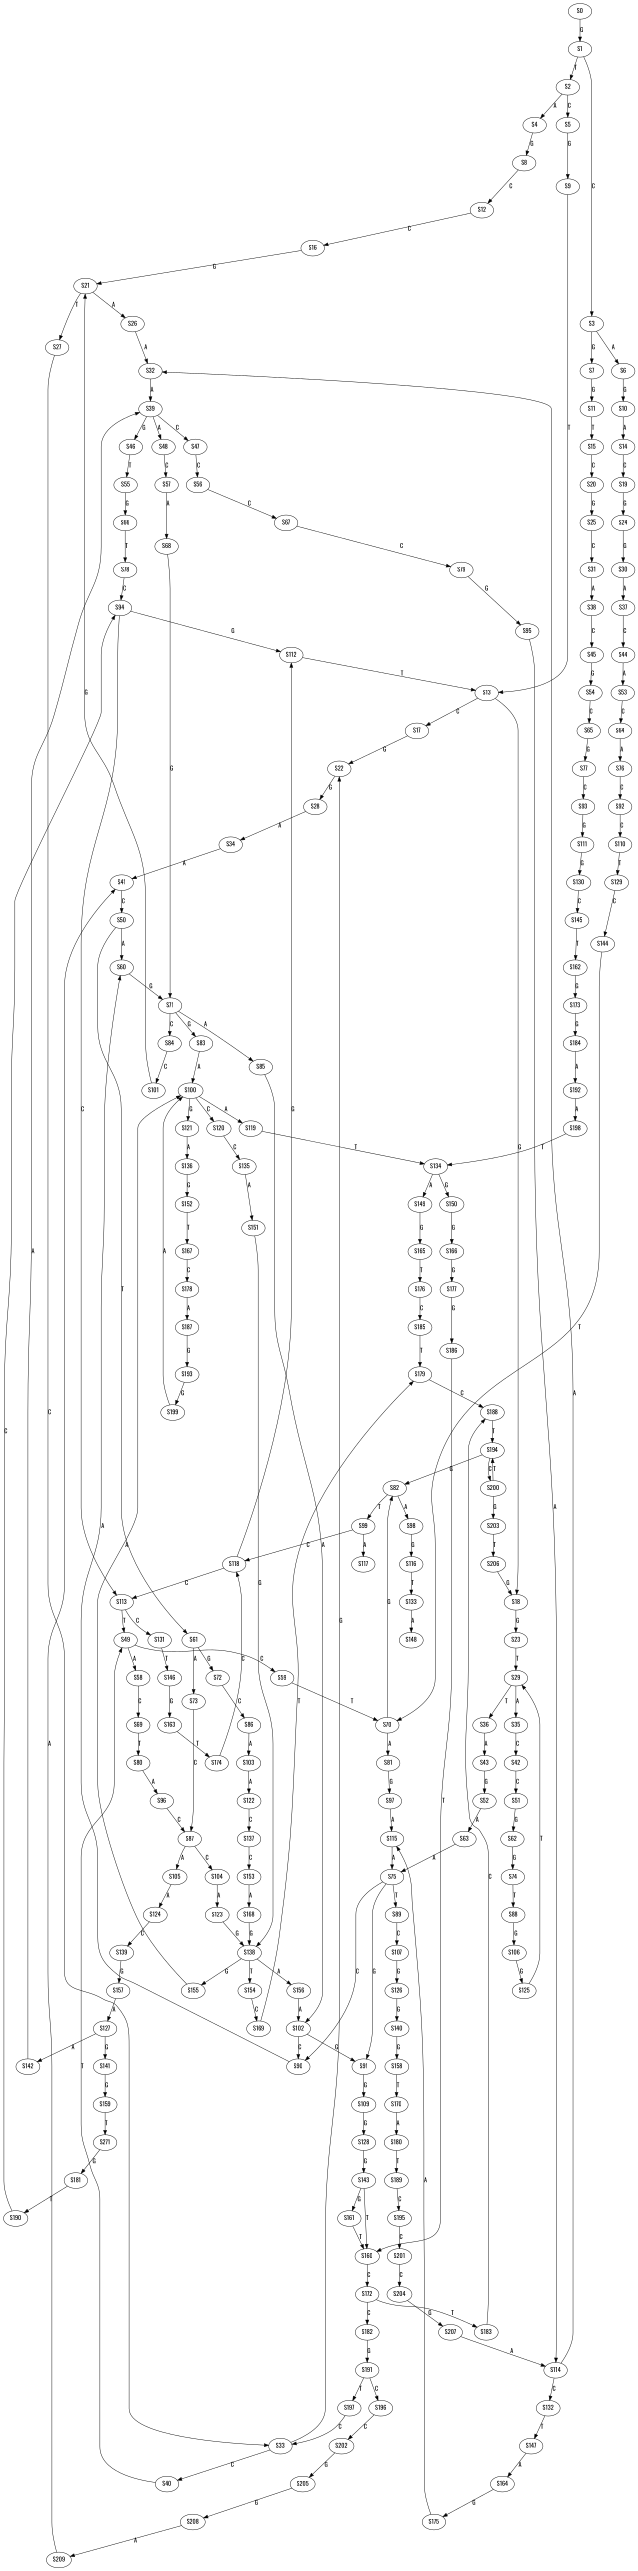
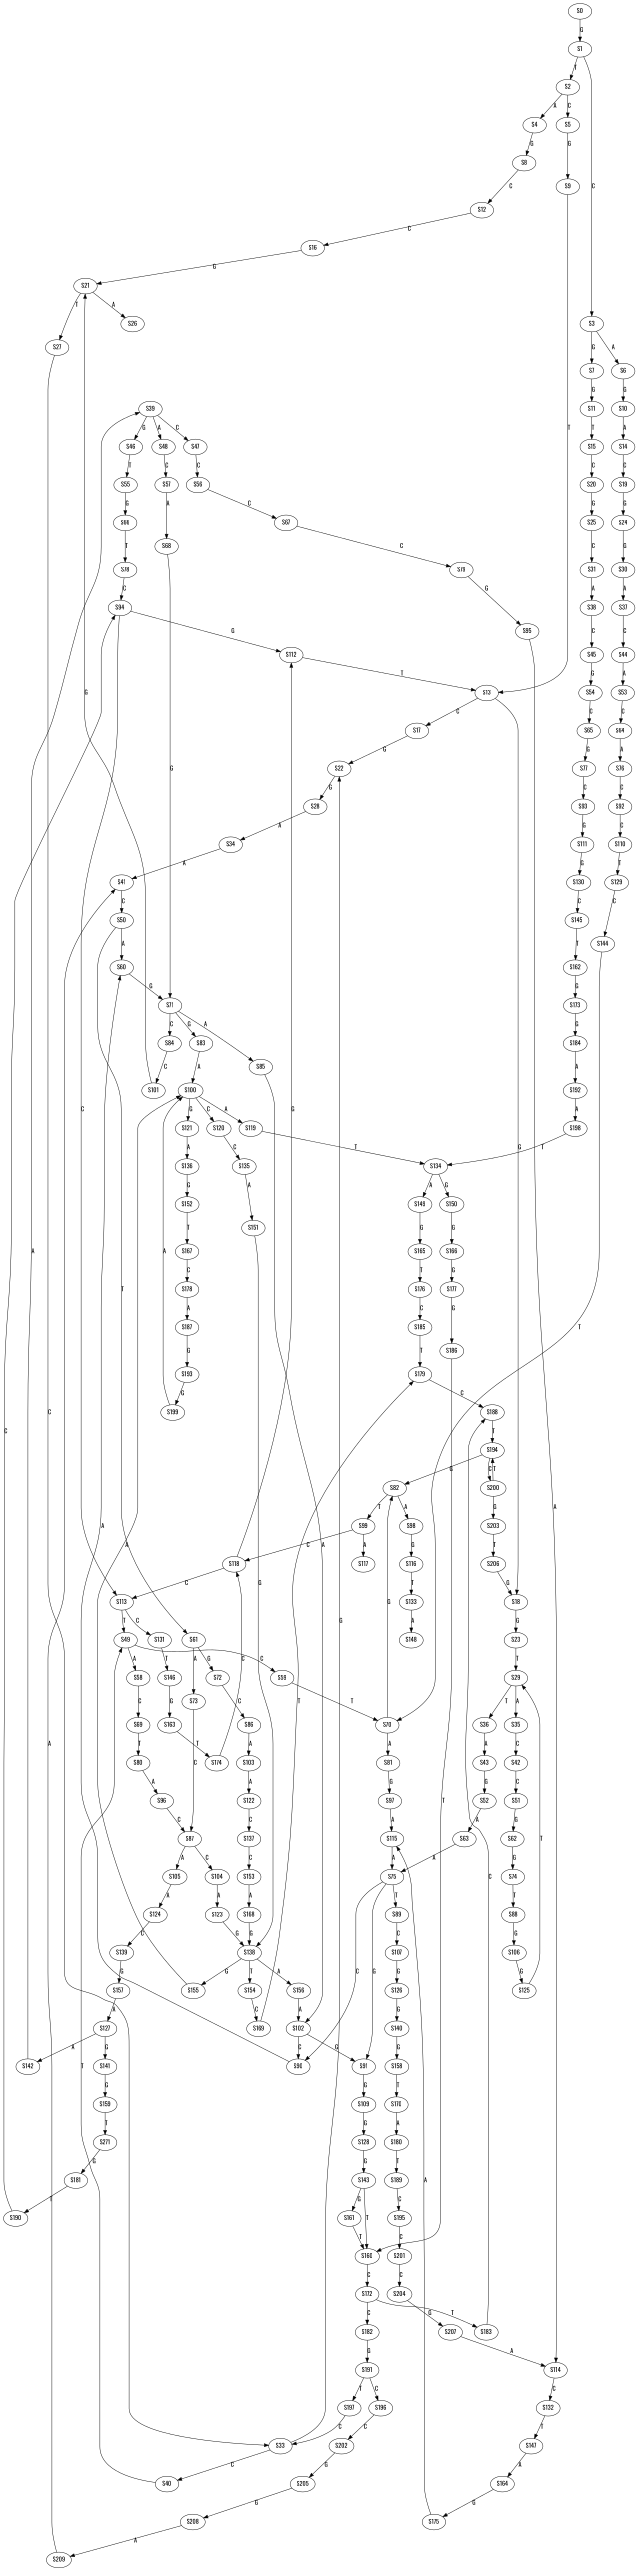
(150, 371) -> none
